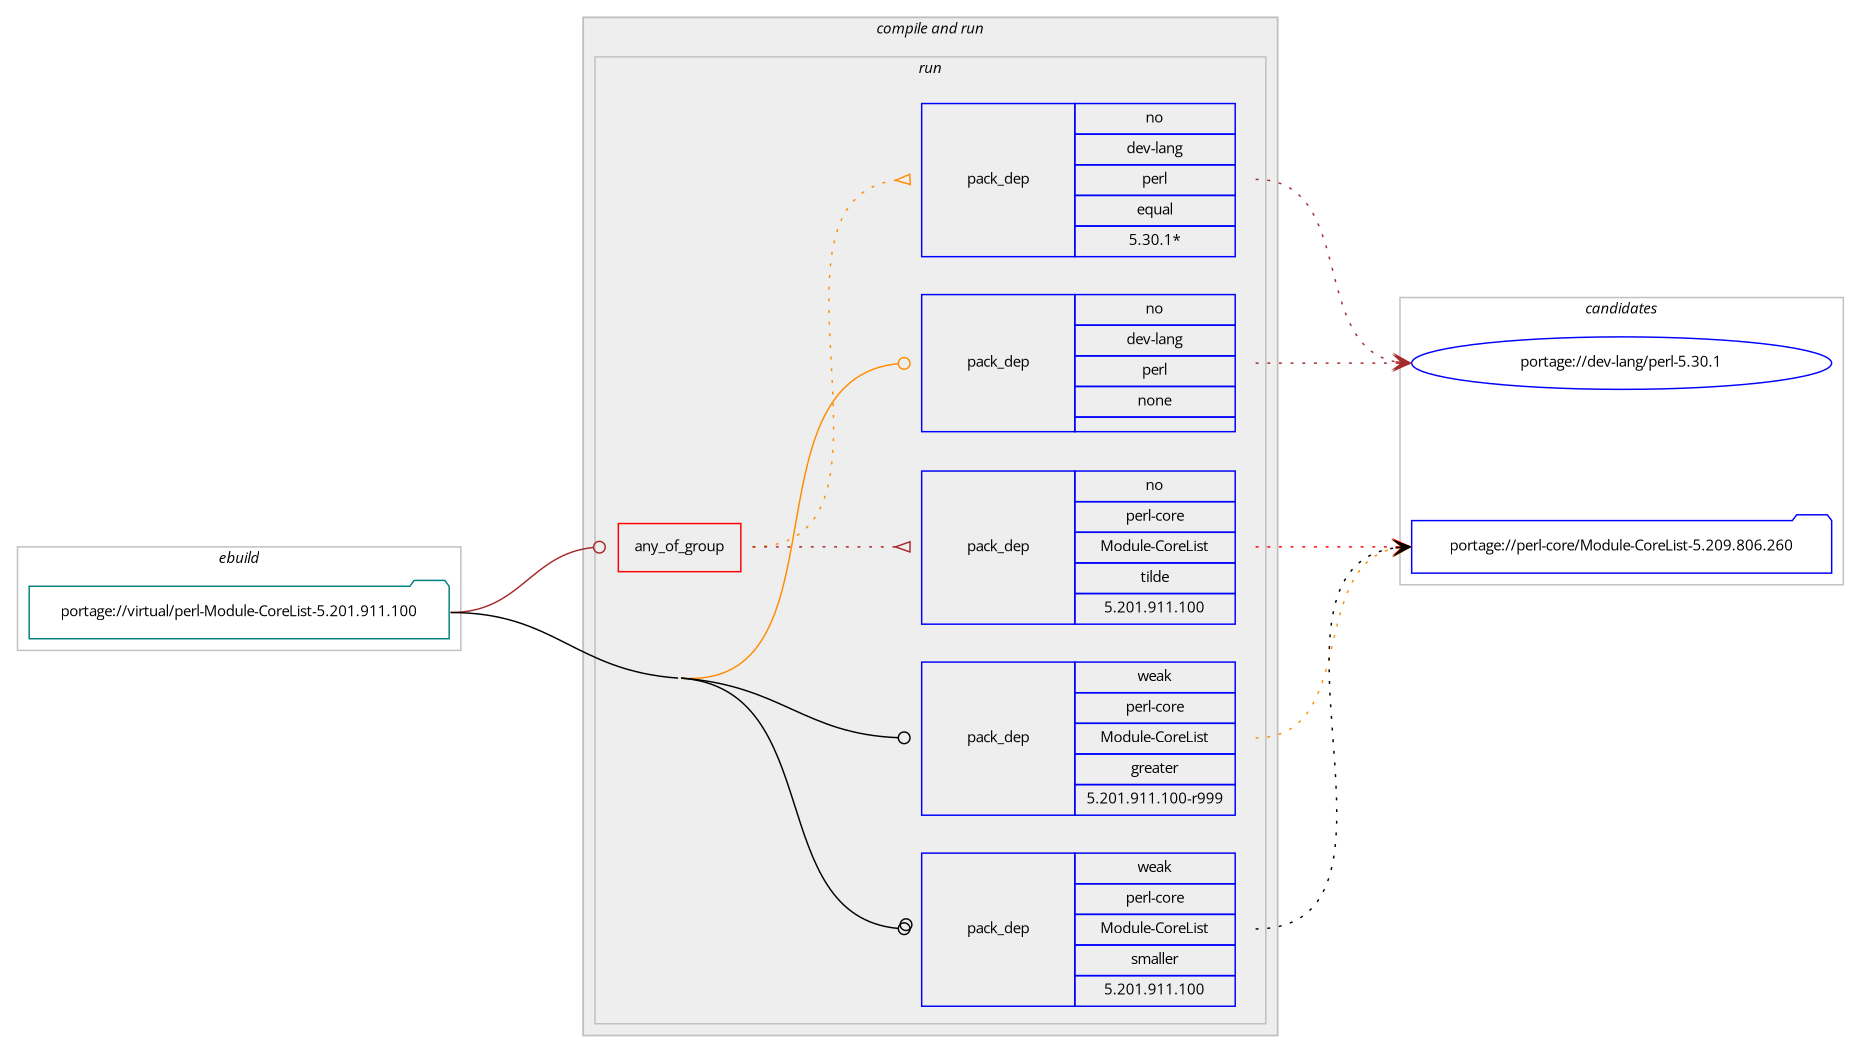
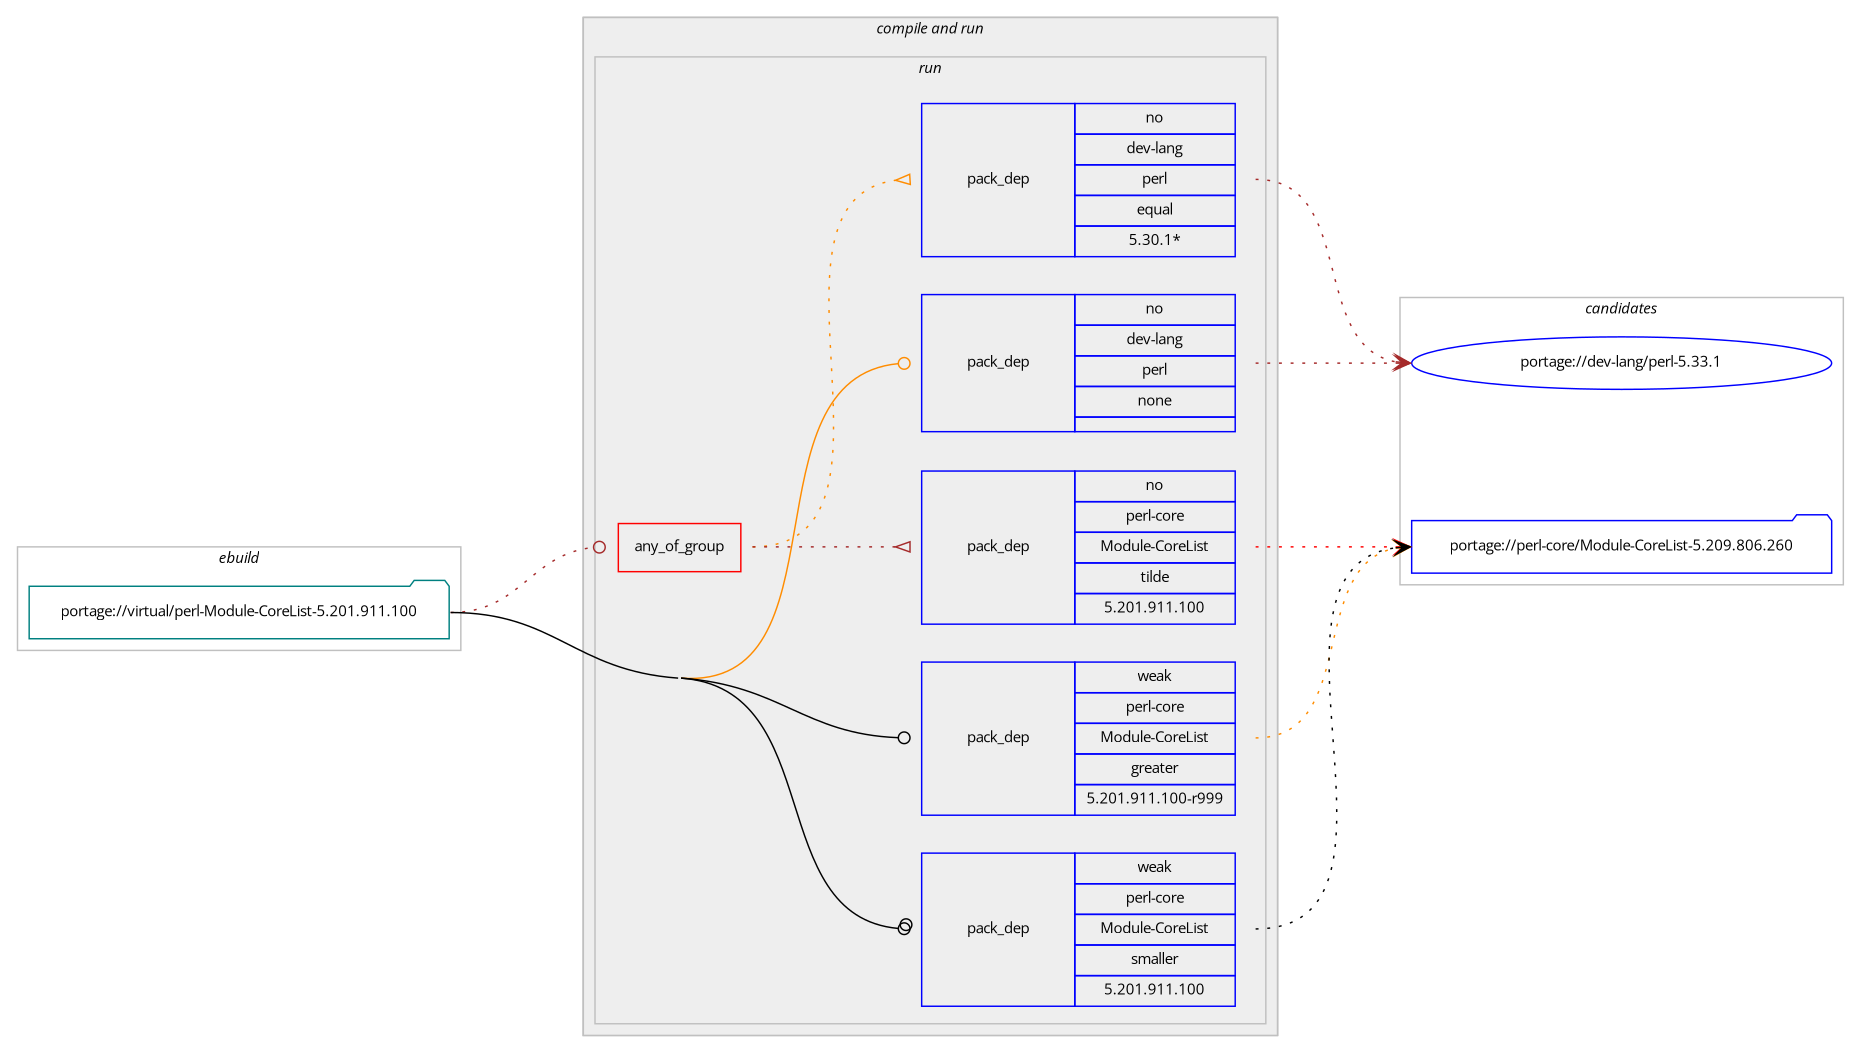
(1622, 363) -> (1622, 363)
(523, 583) -> (523, 583)
